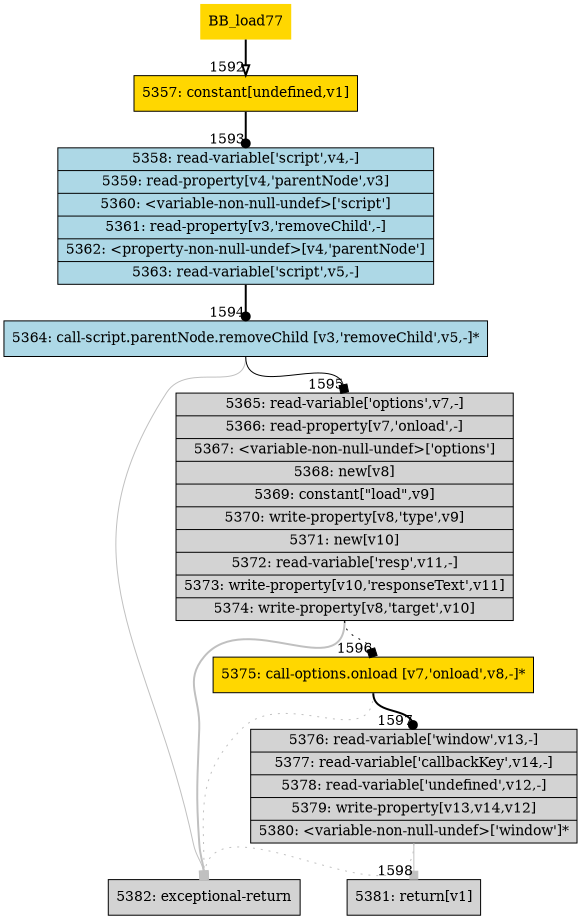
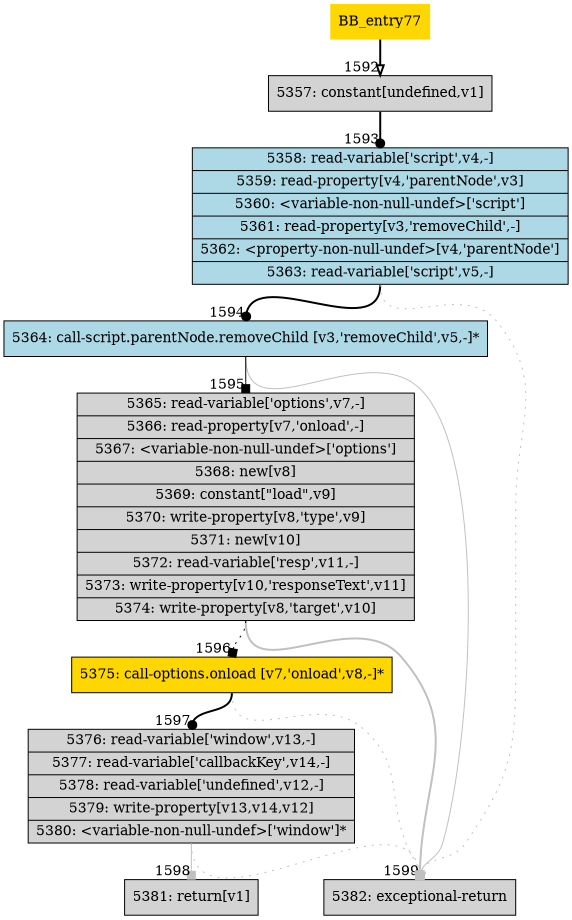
(246, 22) -> (380, 22)
(246, 93) -> (380, 93)
none -> (516, 542)
